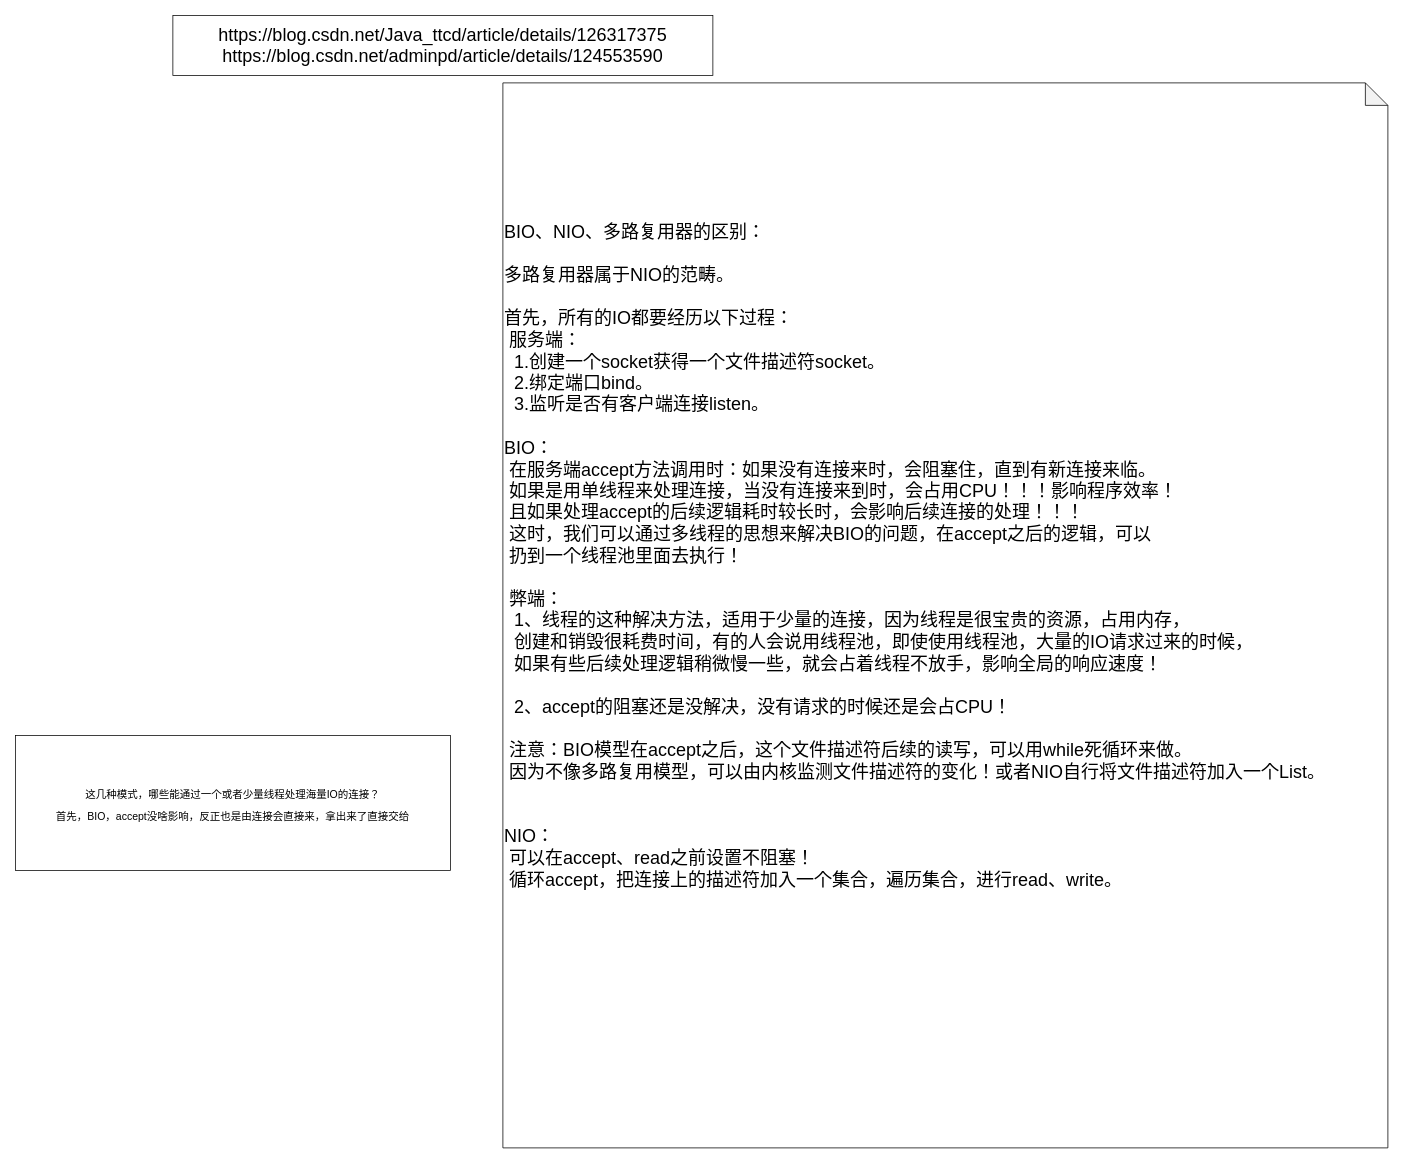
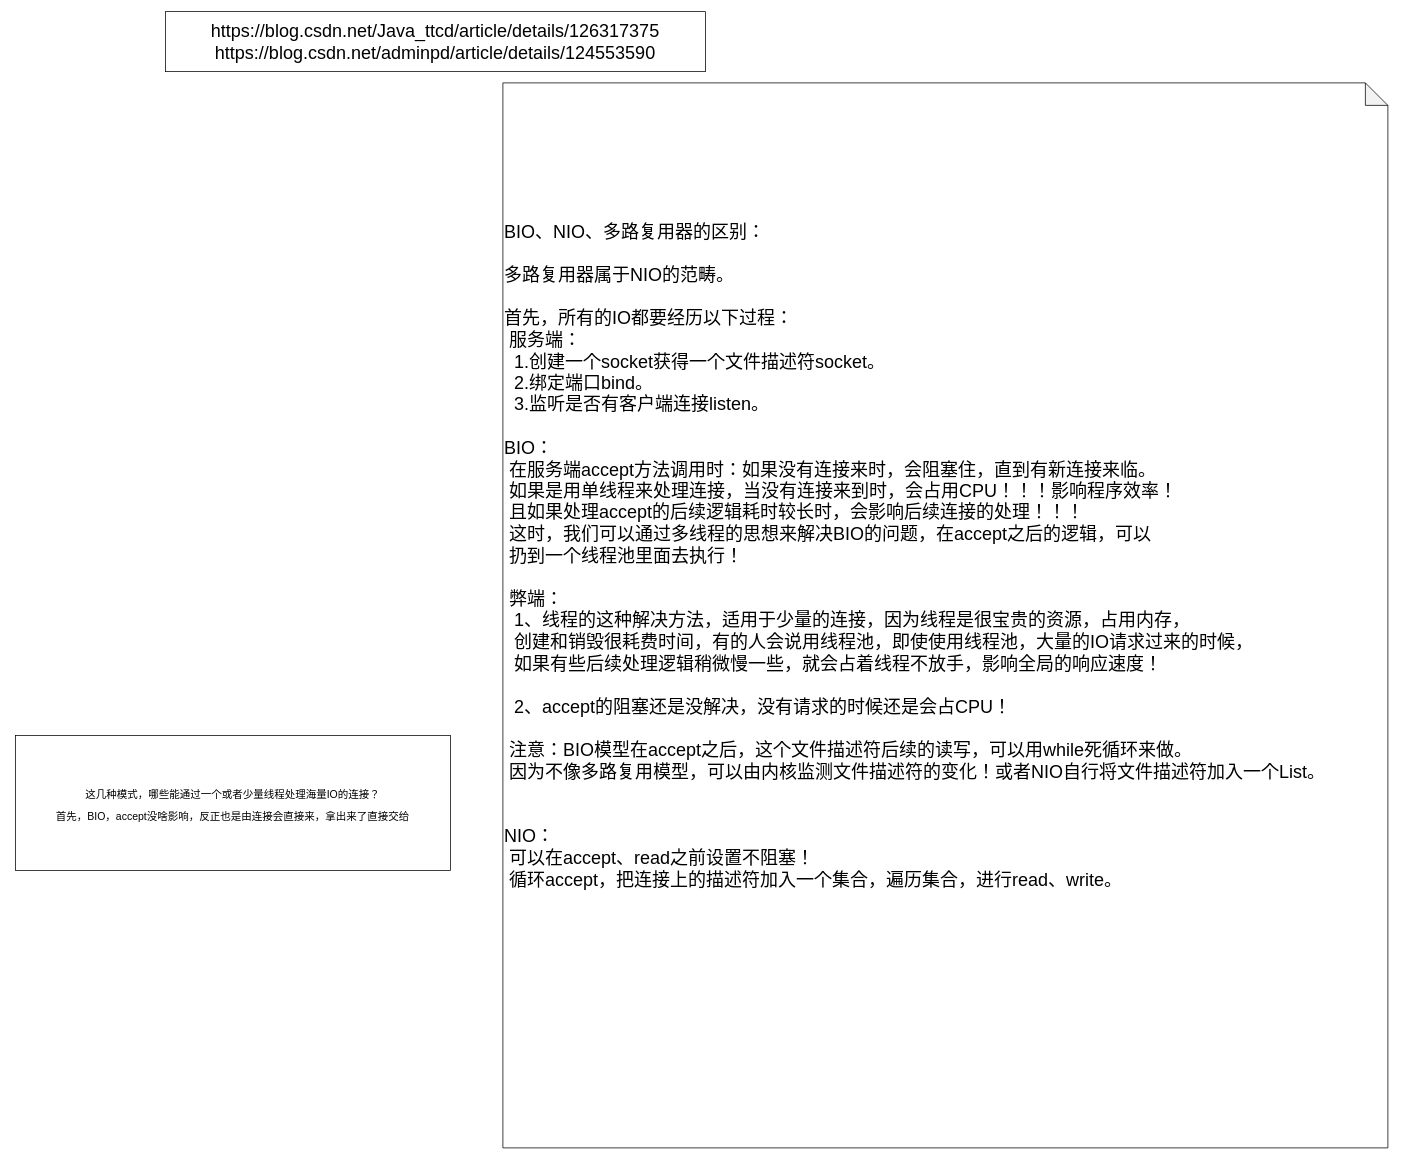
(443, 45) -> (435, 42)
